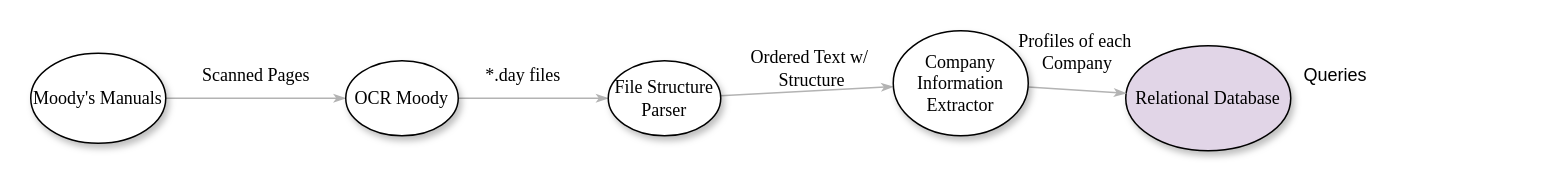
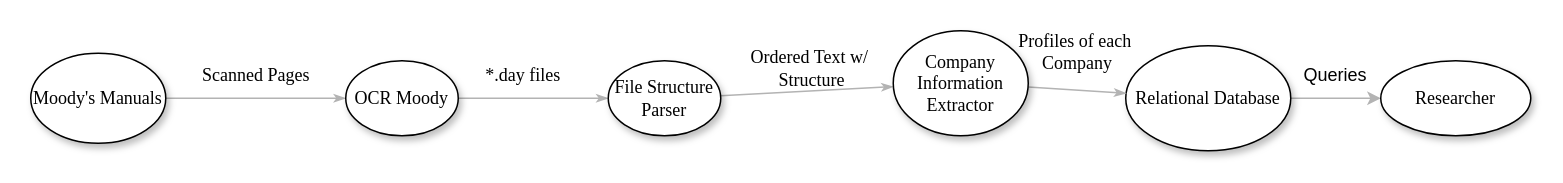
(1208, 98) -> (1208, 98)
none -> (1331, 98)
none -> (1456, 98)
